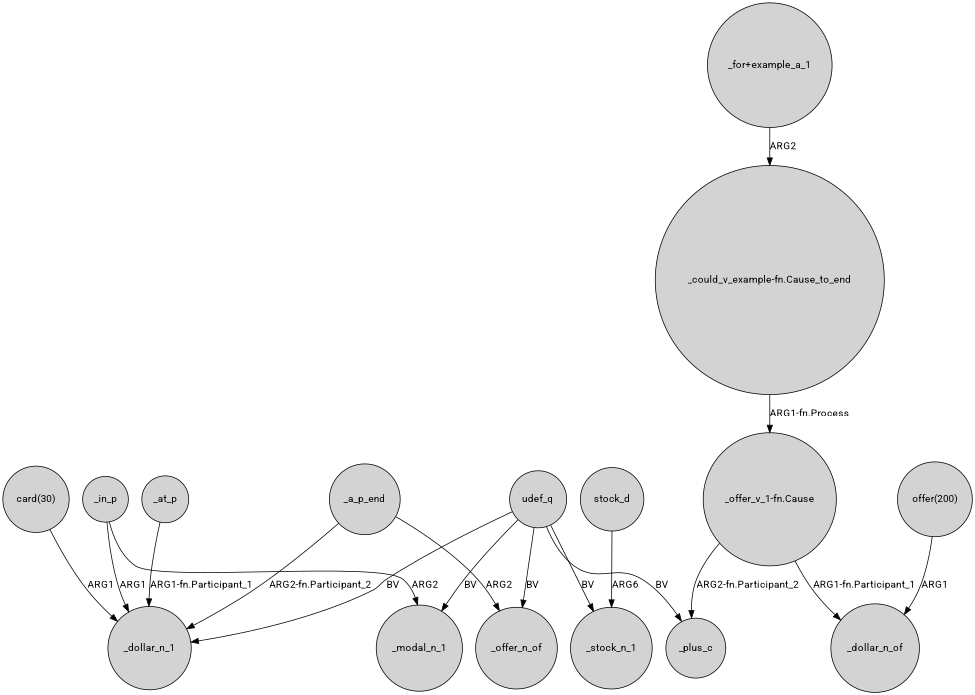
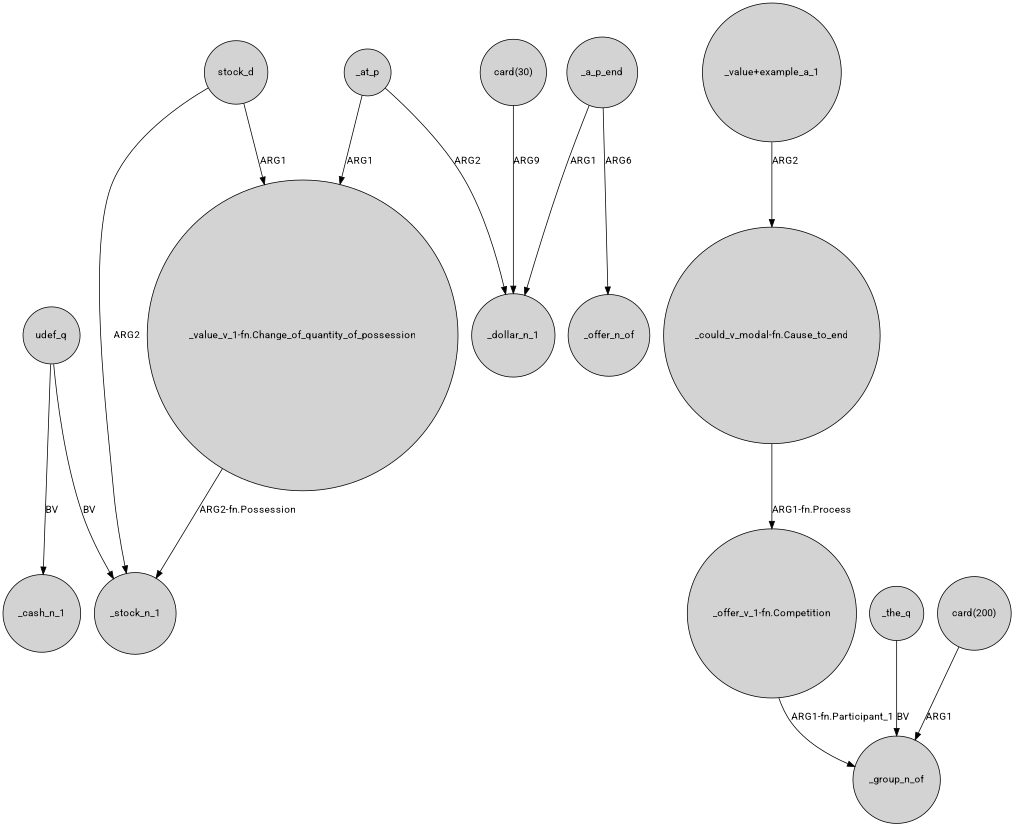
(770, 65) -> (772, 72)
(770, 280) -> (772, 335)
none -> (303, 335)
(106, 499) -> none
(770, 499) -> (772, 613)
(935, 499) -> (974, 613)
(529, 564) -> none
(101, 585) -> (527, 161)
(202, 585) -> (468, 161)
(320, 585) -> (584, 161)
(499, 585) -> (619, 161)
(626, 585) -> (127, 335)
(363, 595) -> none
none -> (897, 613)
(419, 648) -> (42, 613)
(696, 648) -> none
(875, 648) -> (897, 780)
